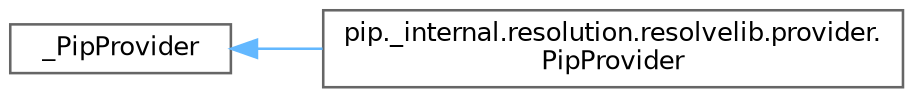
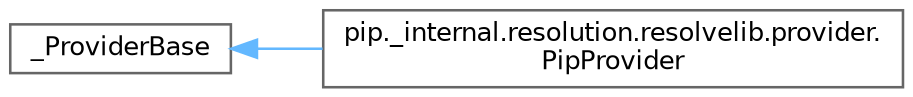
(121, 49) -> (121, 49)
